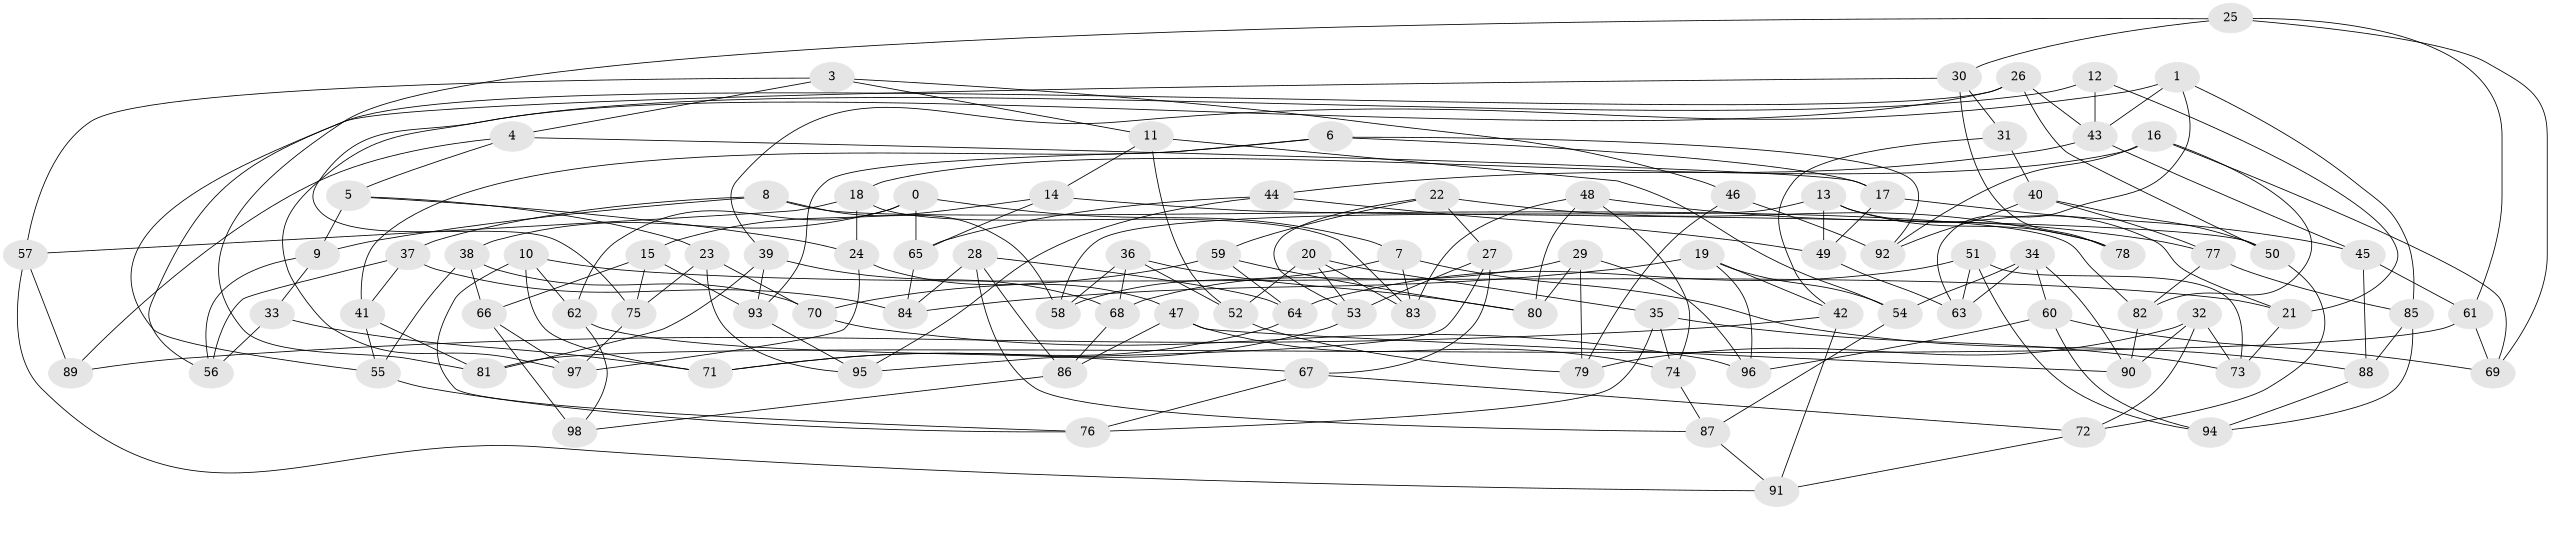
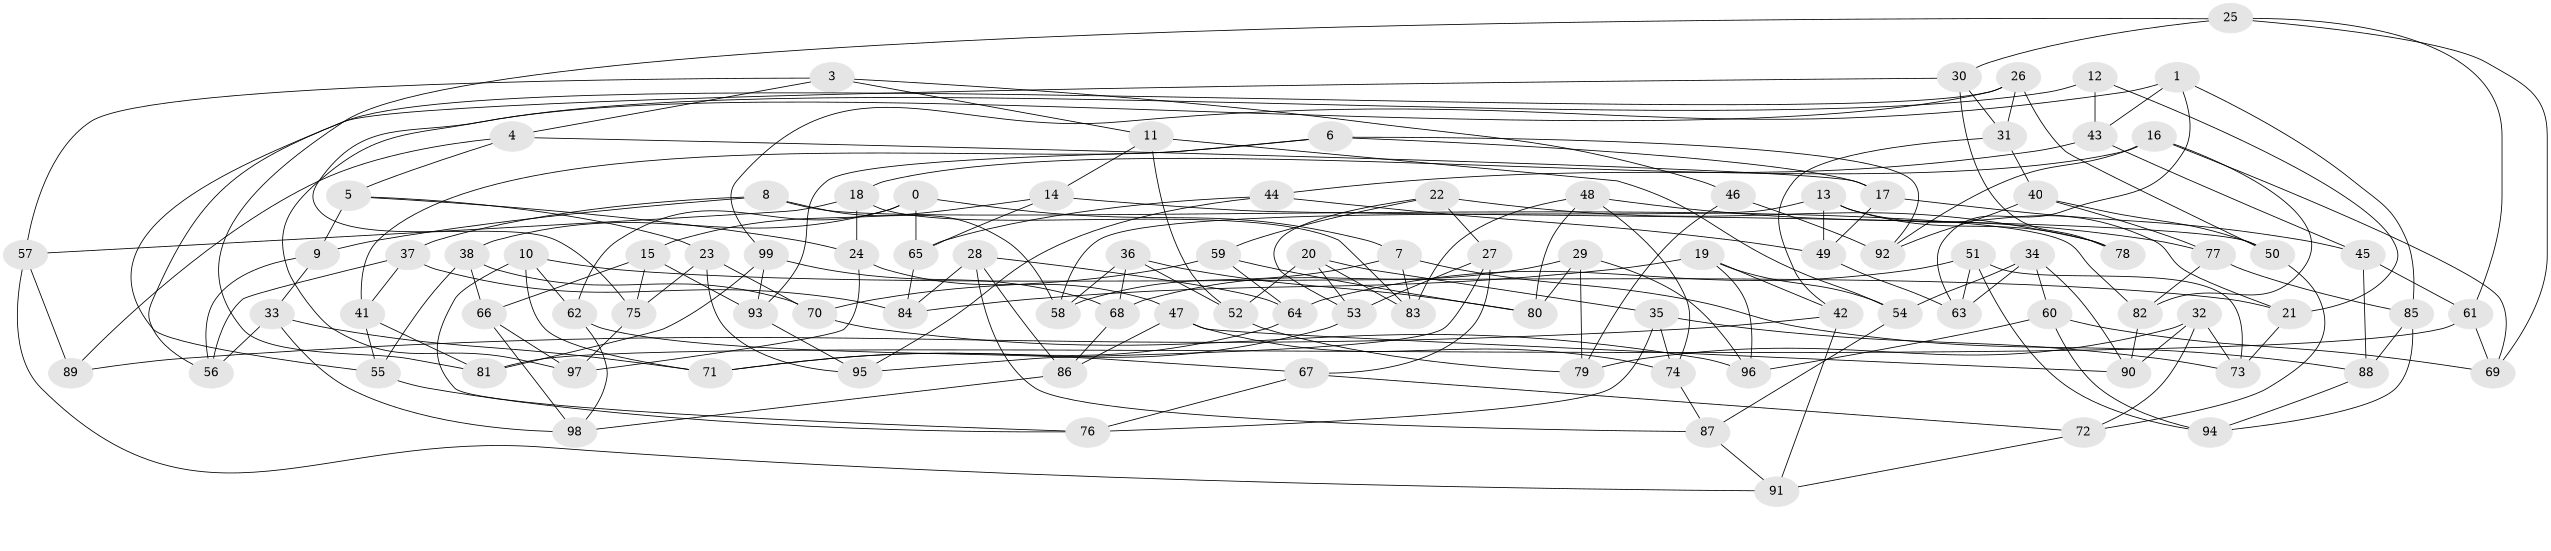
(2057, 107) -> (2011, 111)
(766, 255) -> (766, 255)
none -> (404, 410)
